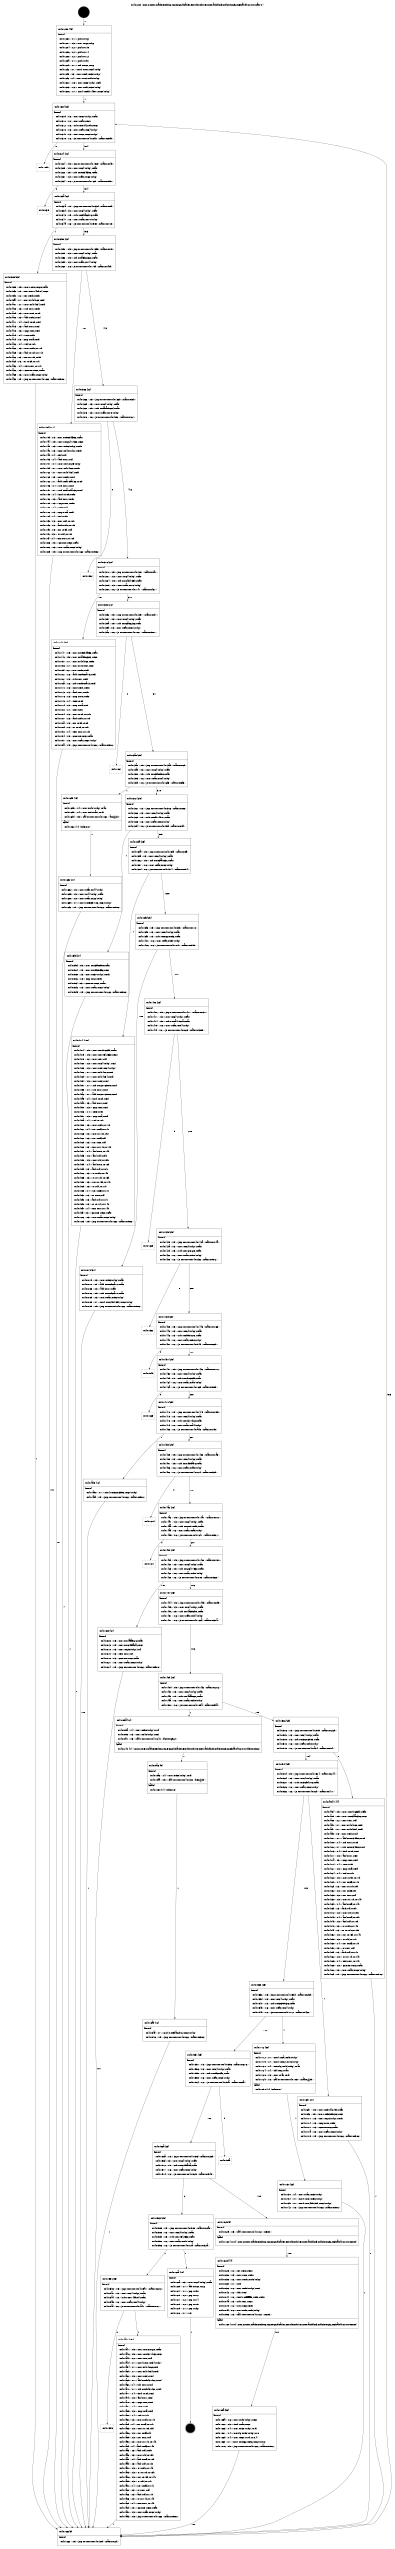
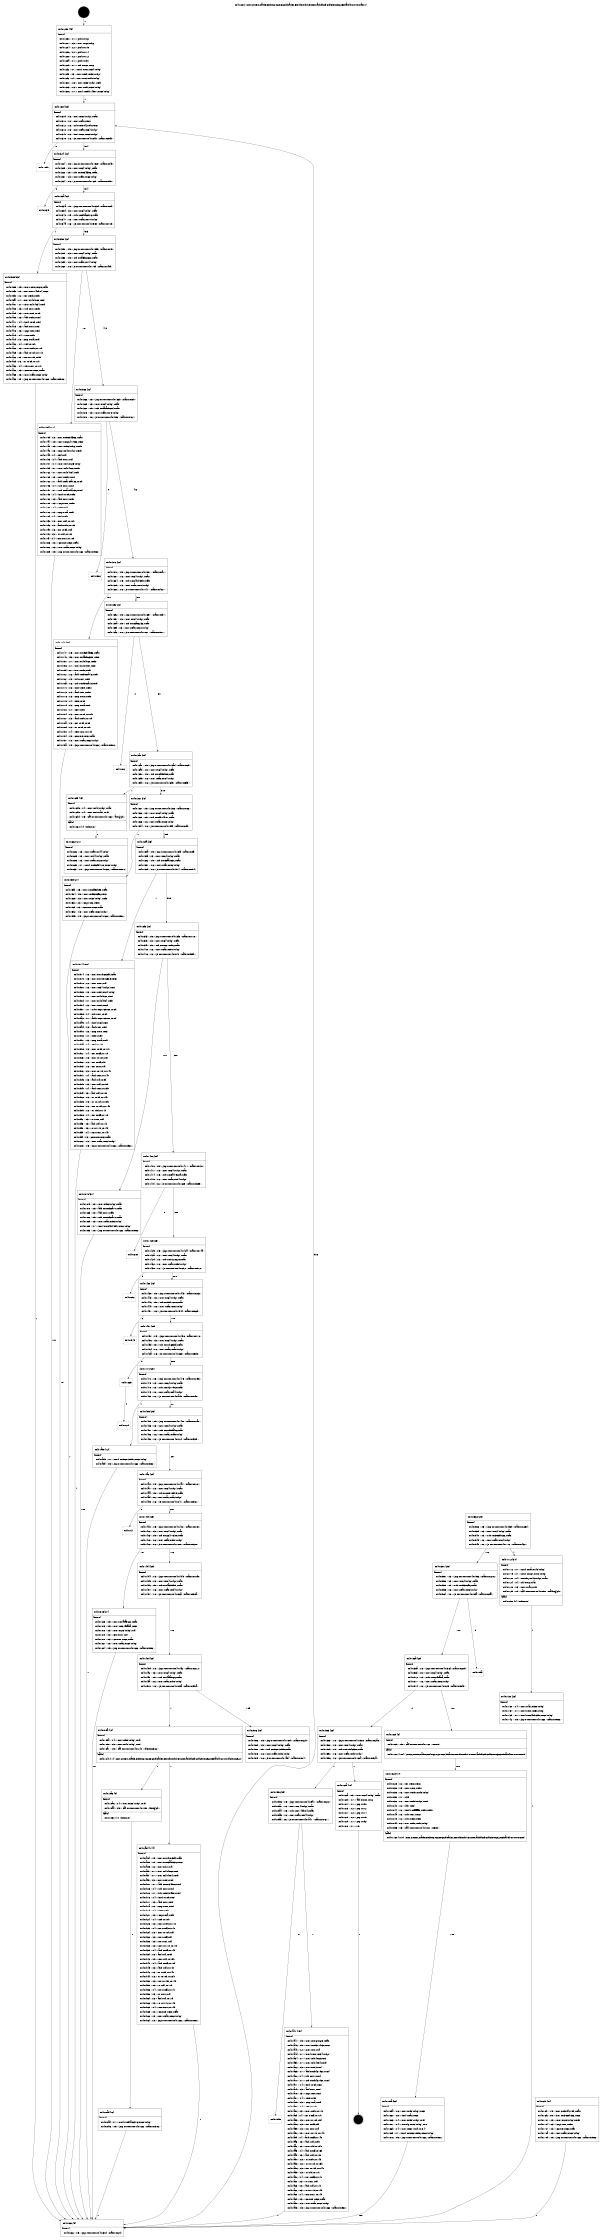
(162, 1496) -> (125, 1403)
(63, 1719) -> none
(345, 1773) -> (169, 1803)
(306, 1778) -> none
